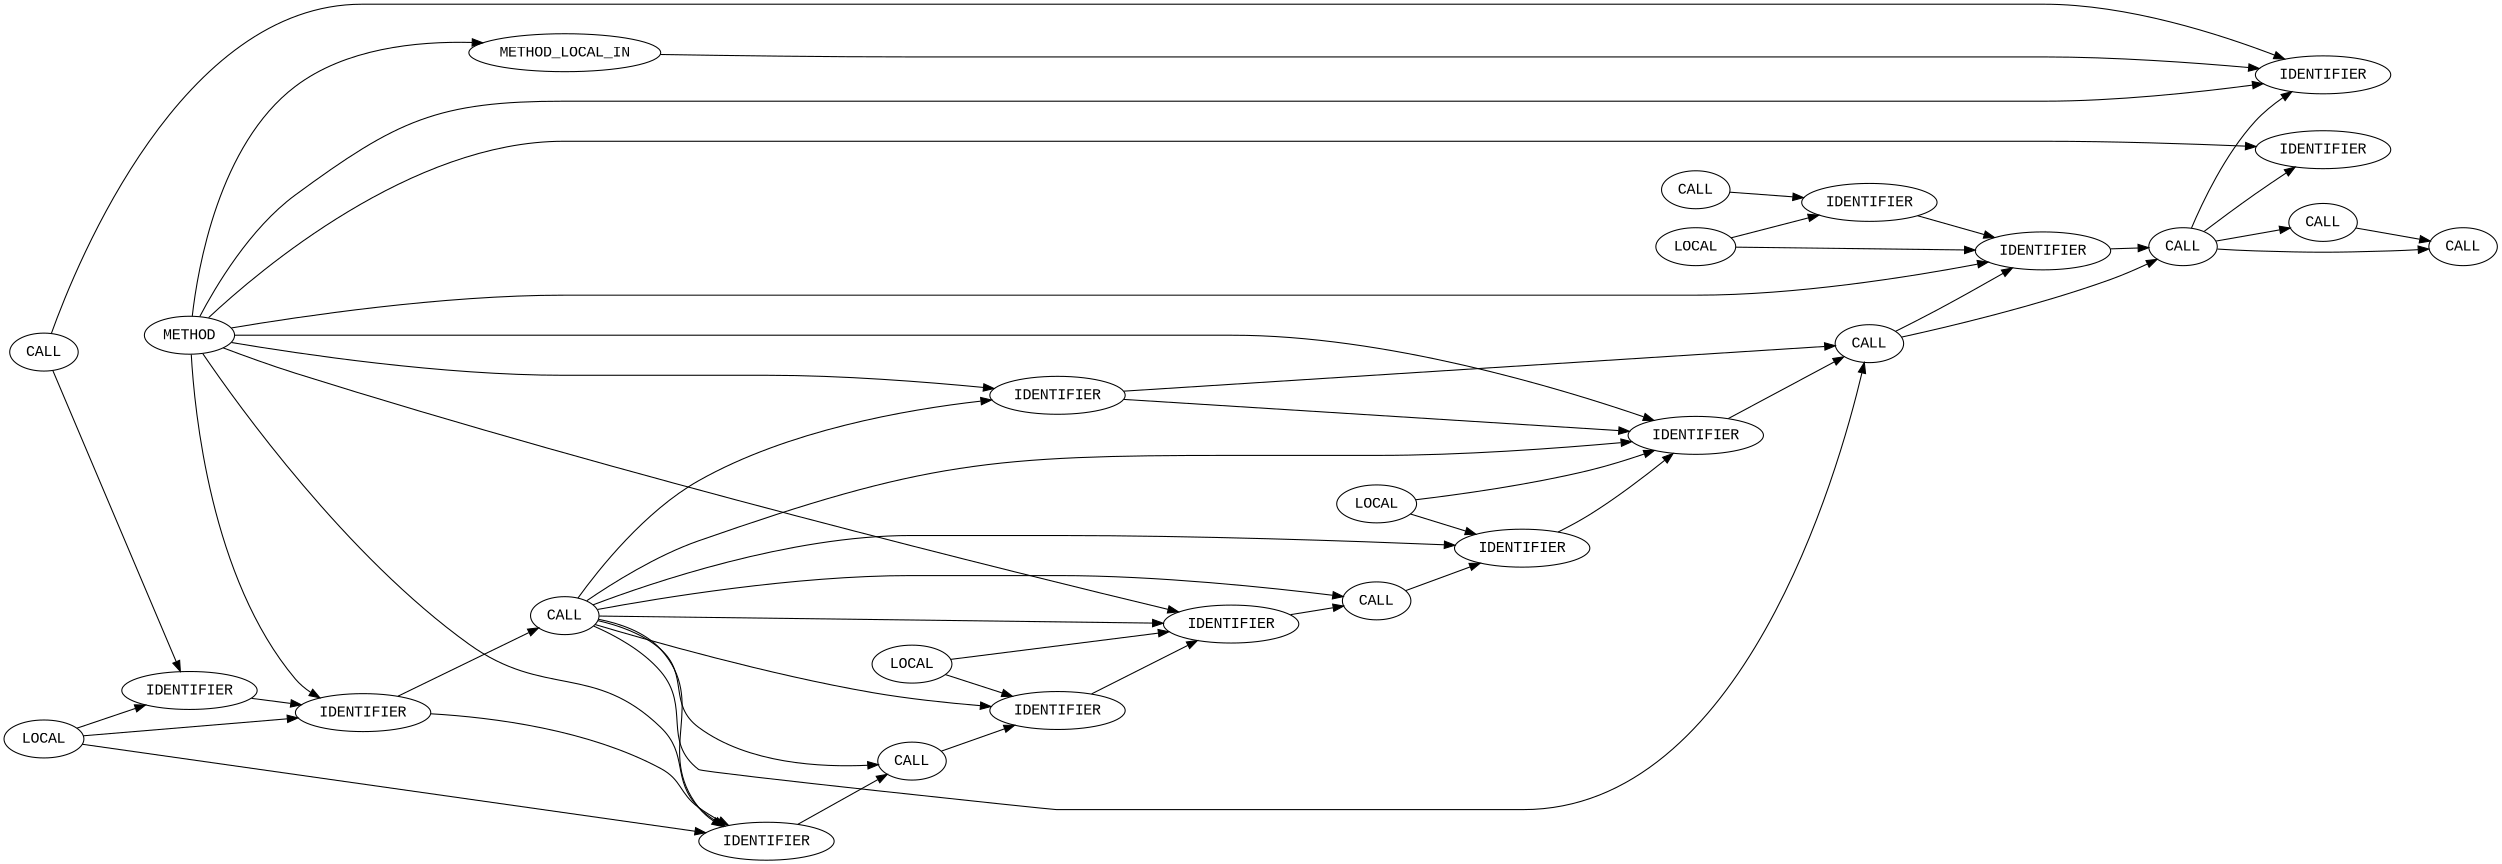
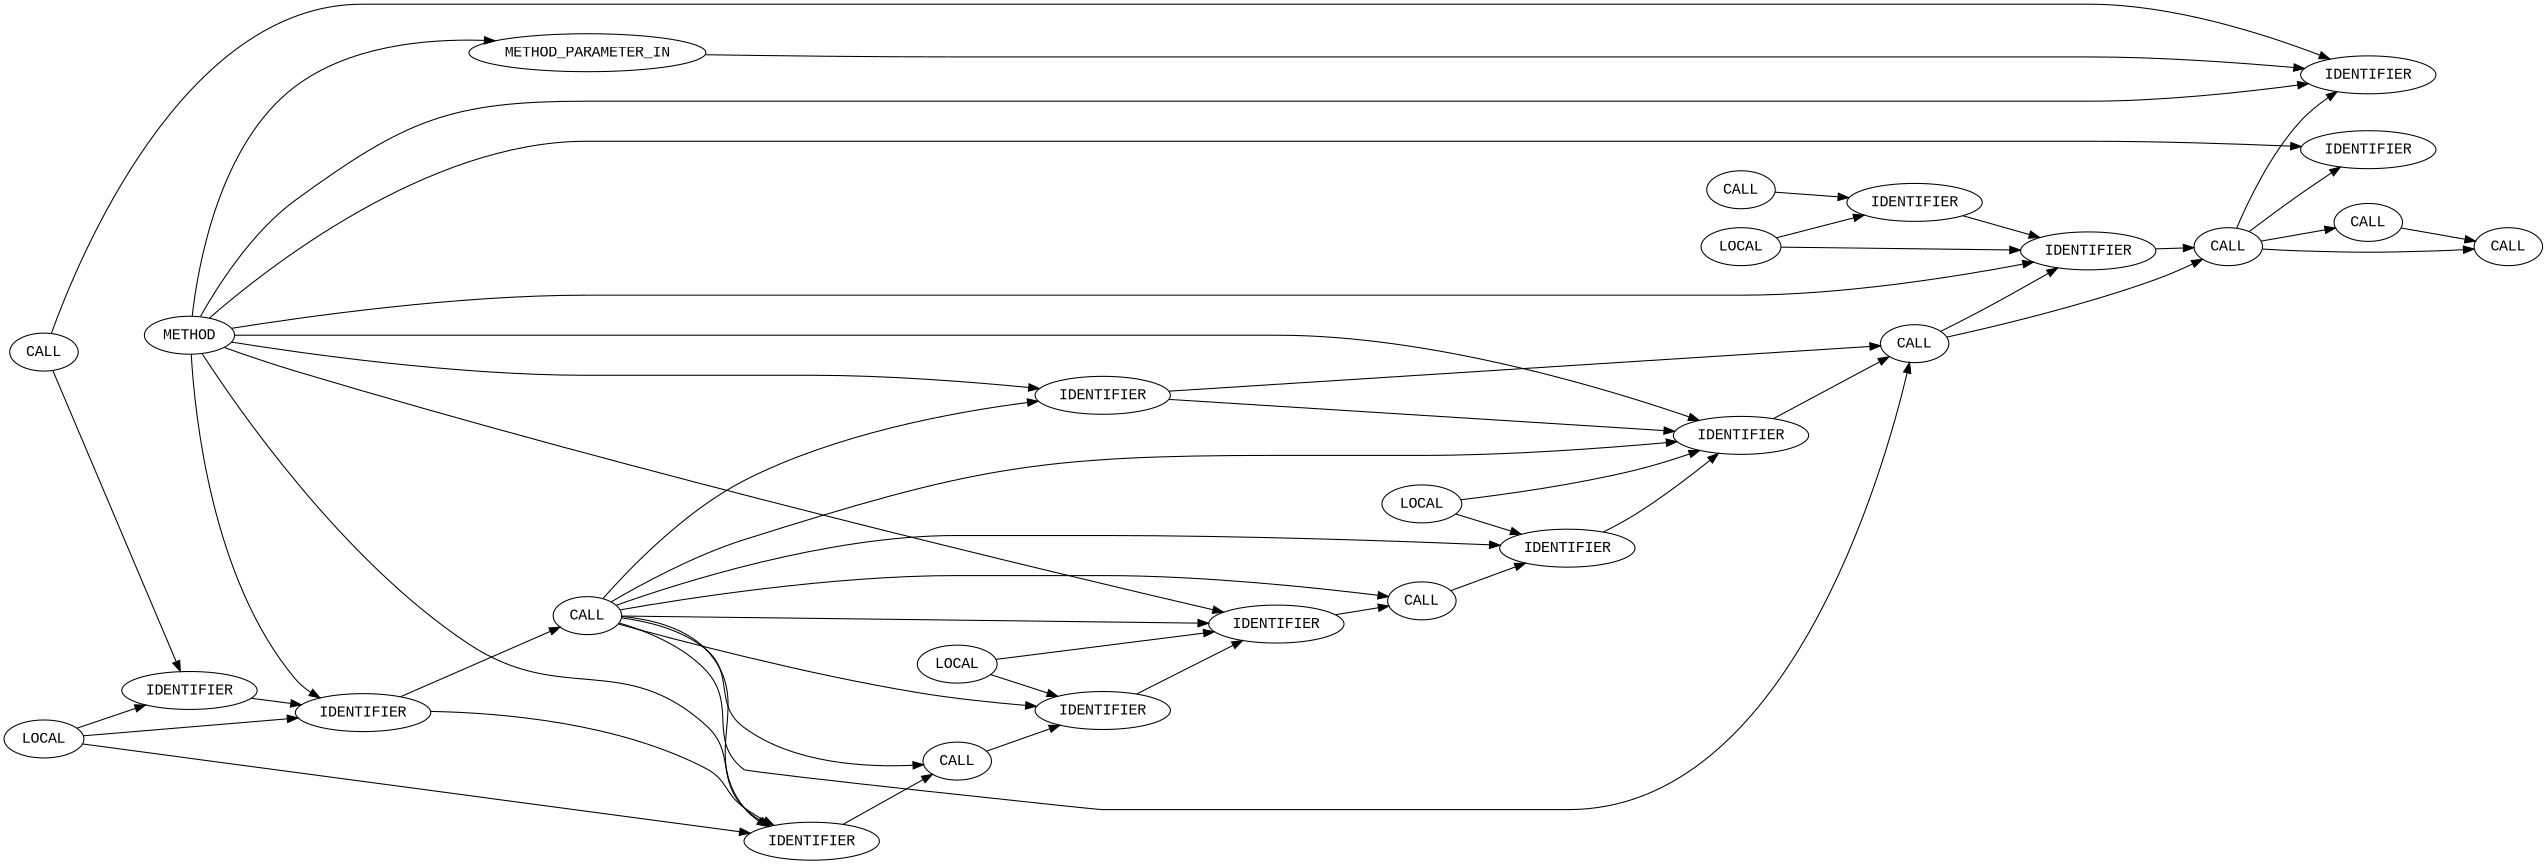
(565, 53) -> (587, 53)
